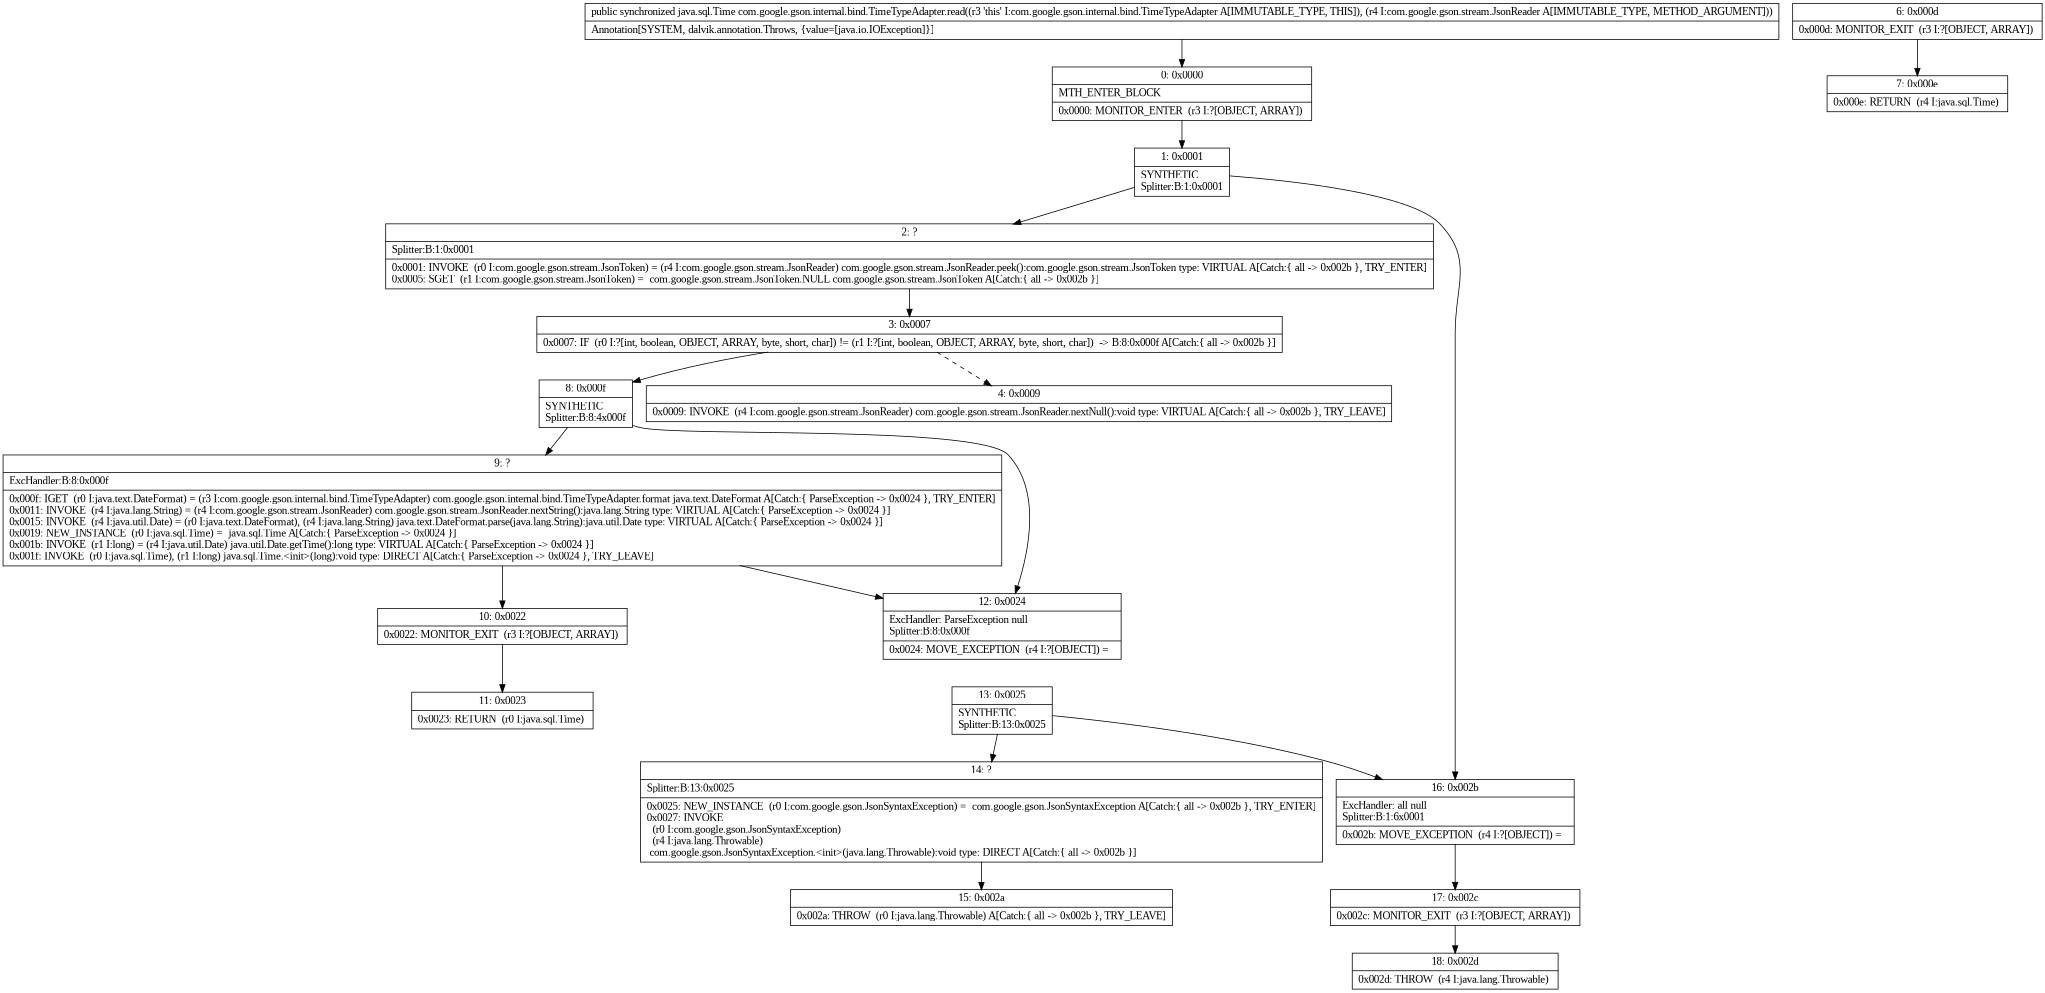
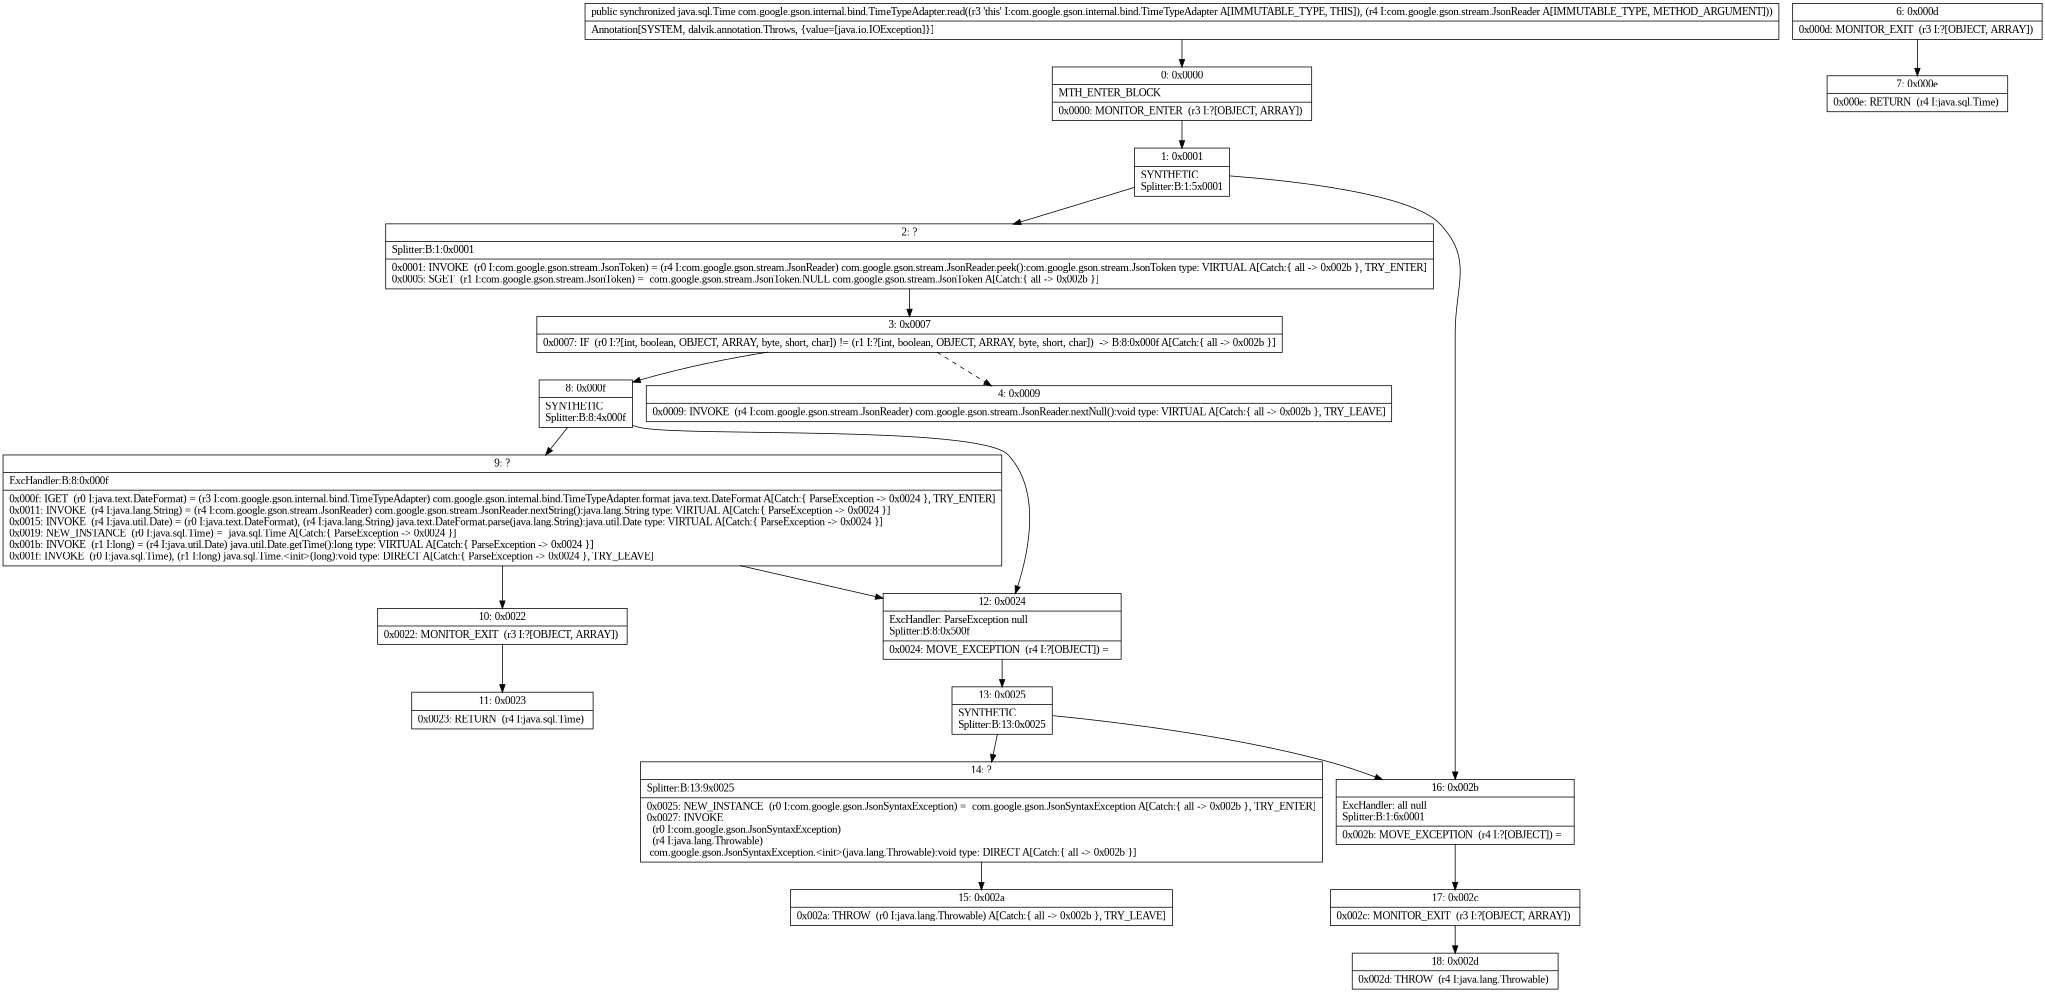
(1182, 187) -> (1182, 187)
(930, 631) -> (930, 631)
none -> (1002, 669)
(502, 719) -> (502, 719)
(691, 788) -> (691, 788)
